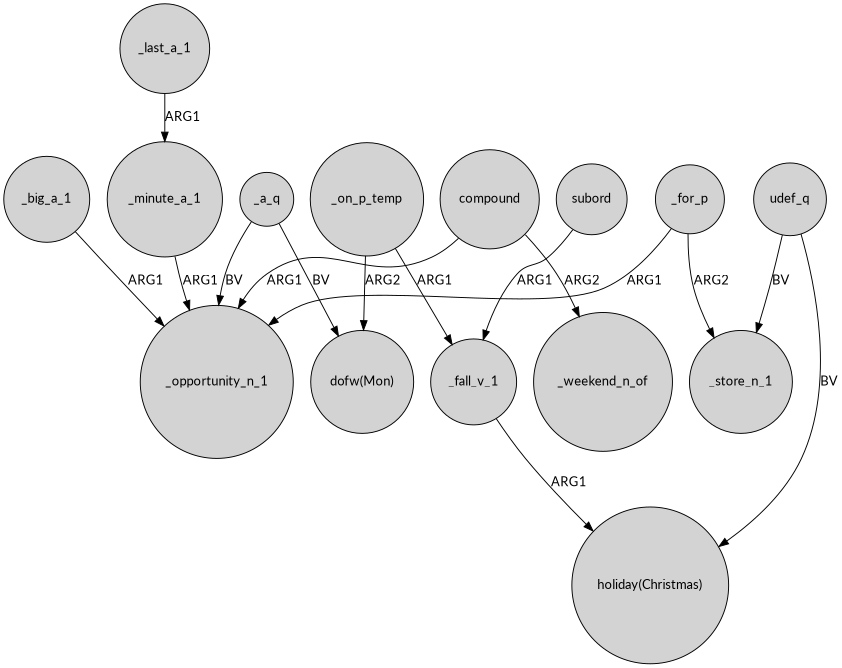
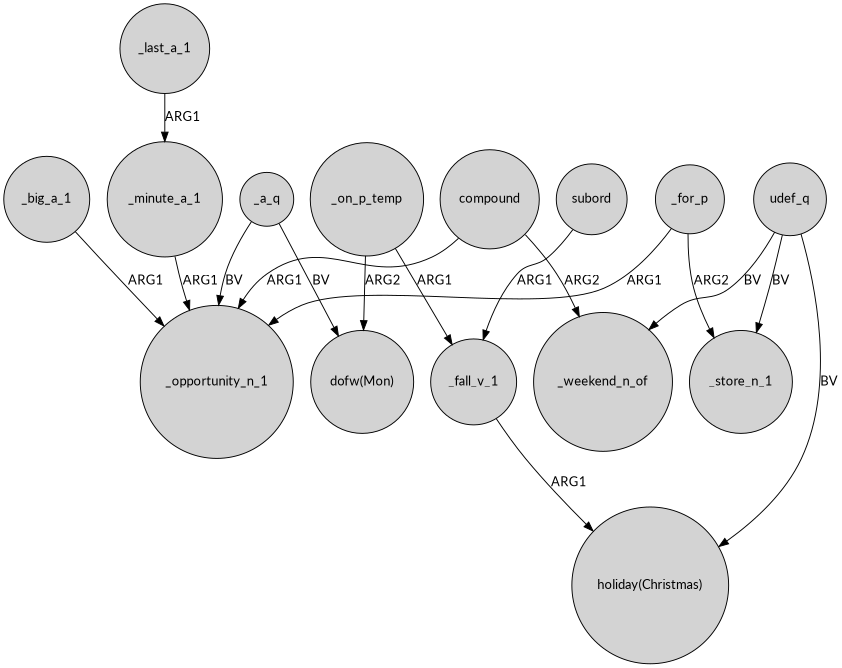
none -> (725, 291)
